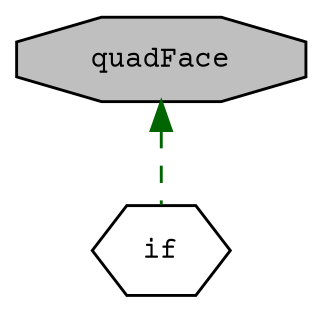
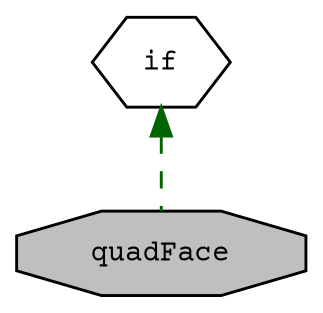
(161, 168) -> (161, 174)
